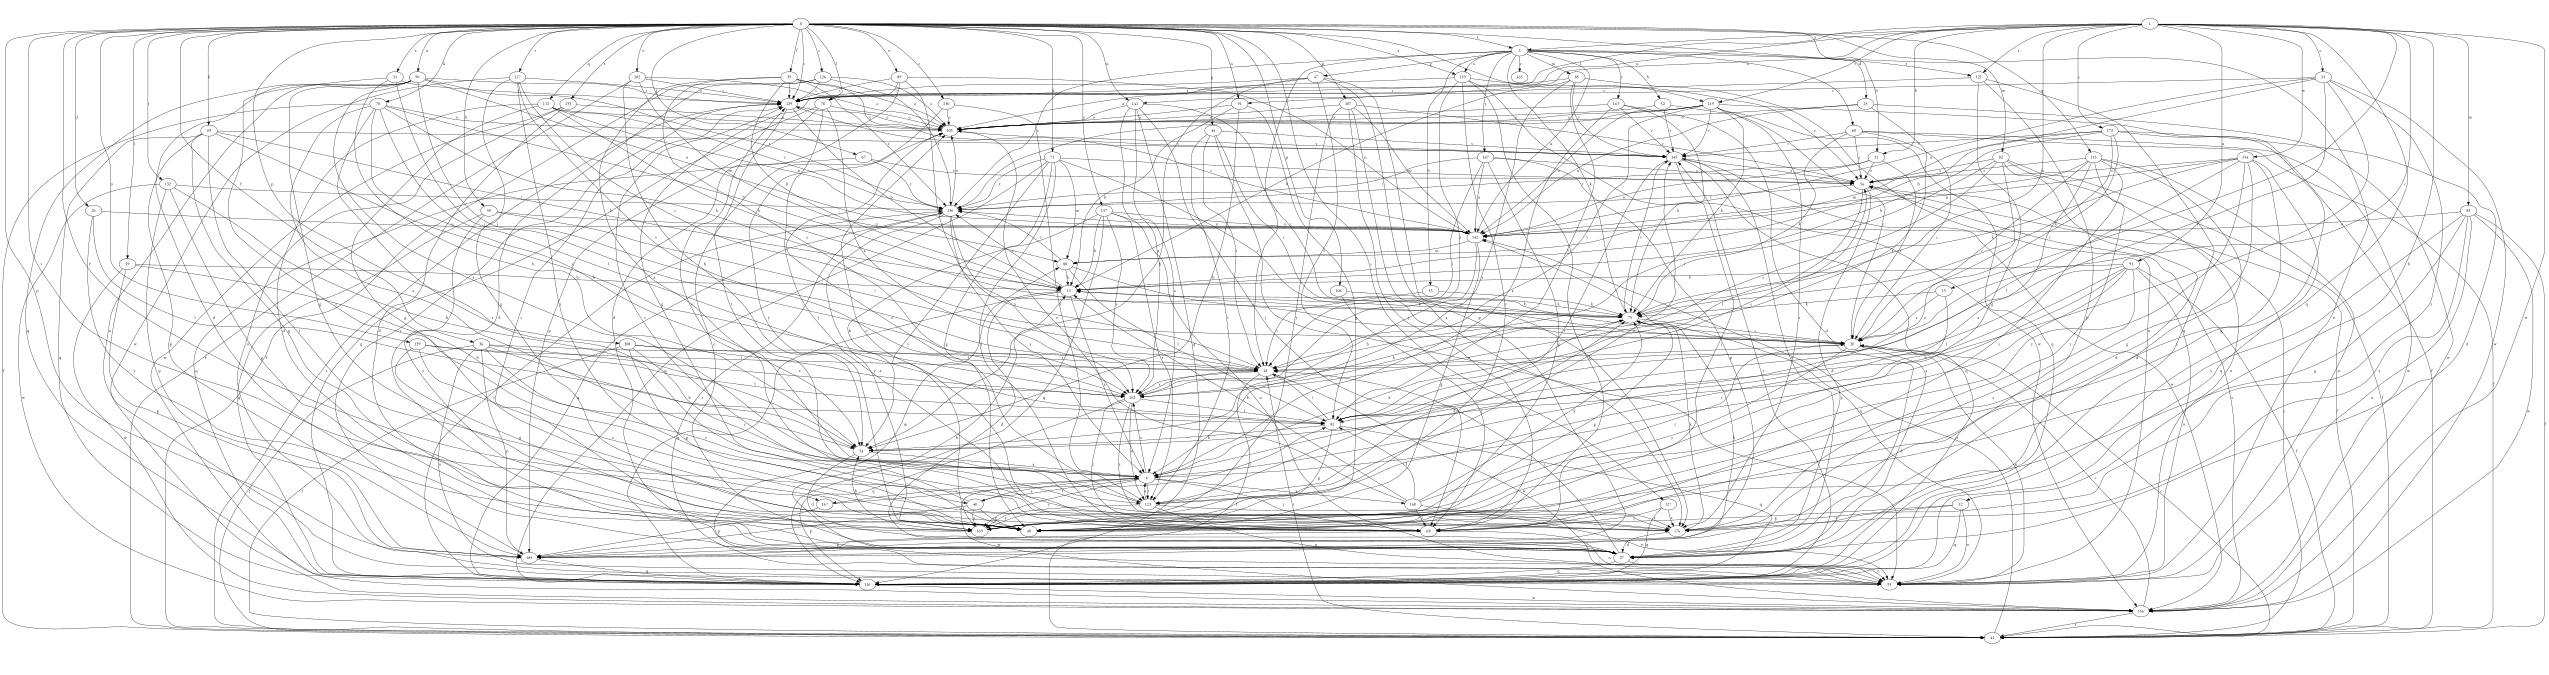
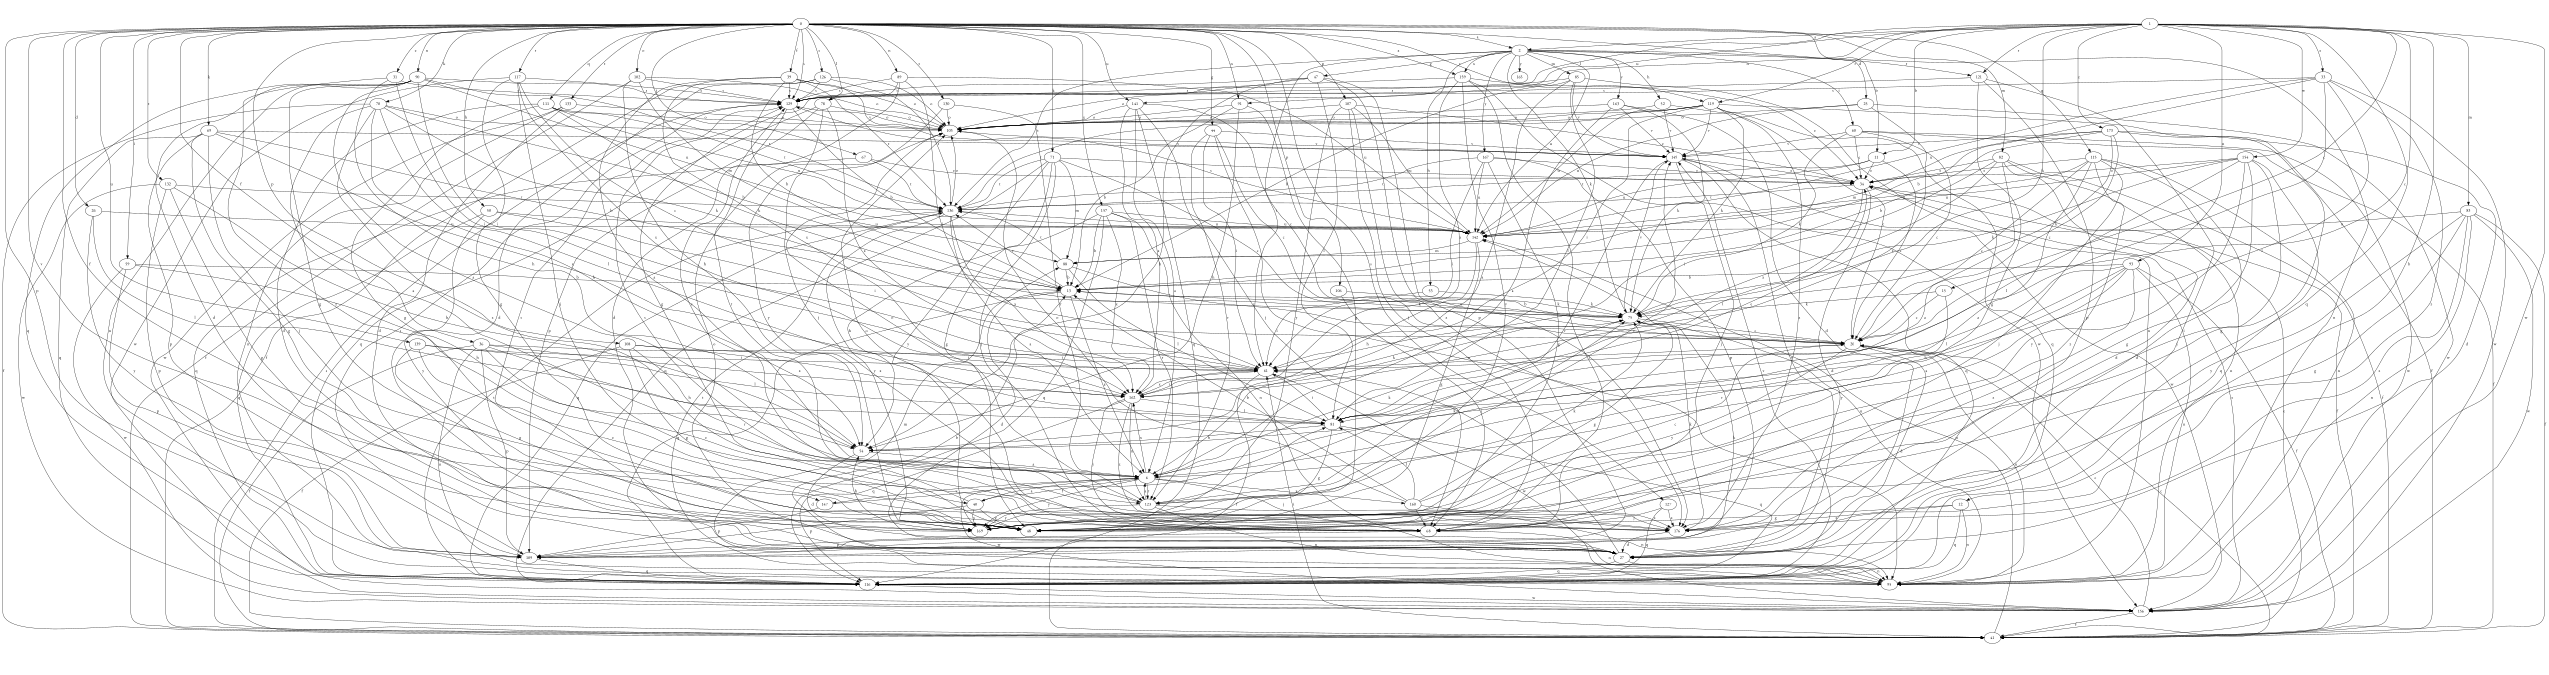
(2184, 331) -> (2184, 331)
